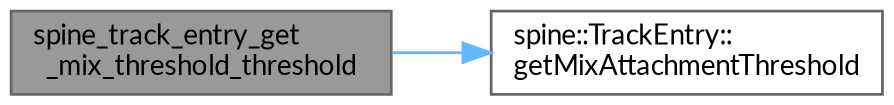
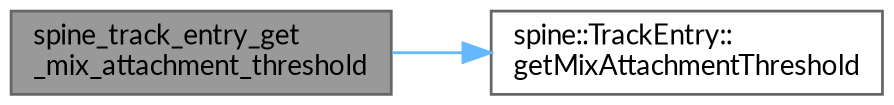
(201, 53) -> (201, 53)
